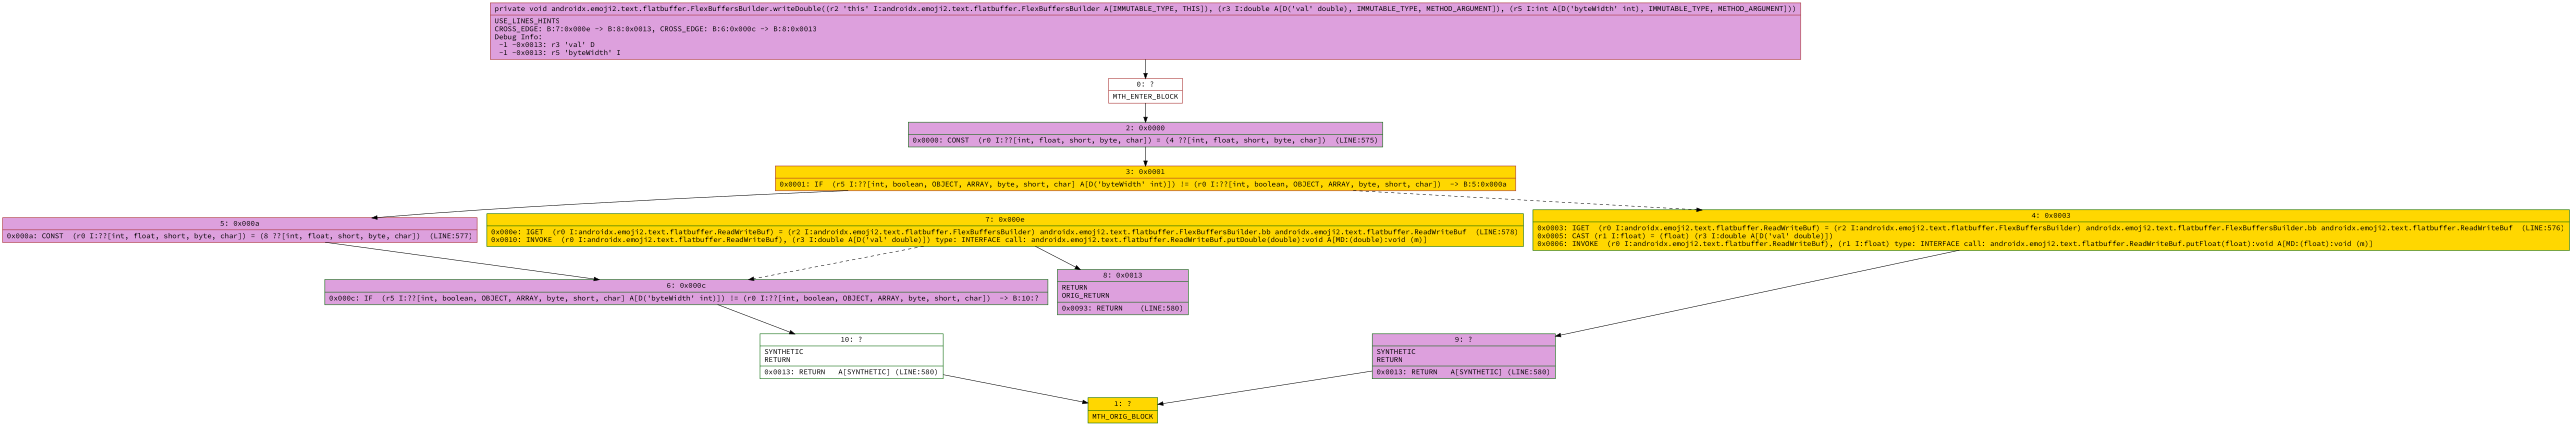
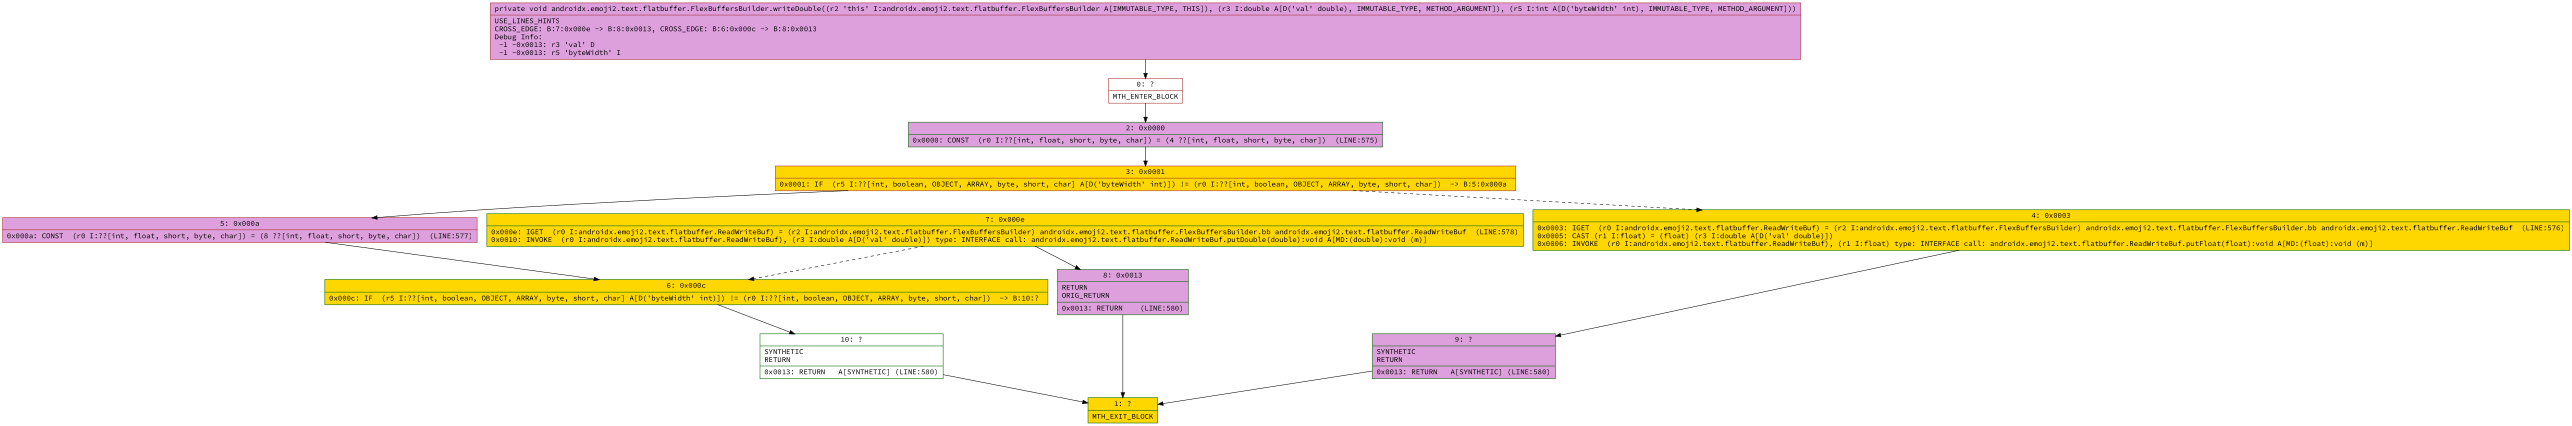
(686, 292) -> (686, 292)
(1123, 308) -> (1123, 308)
none -> (1123, 354)
(1123, 416) -> (1123, 416)
